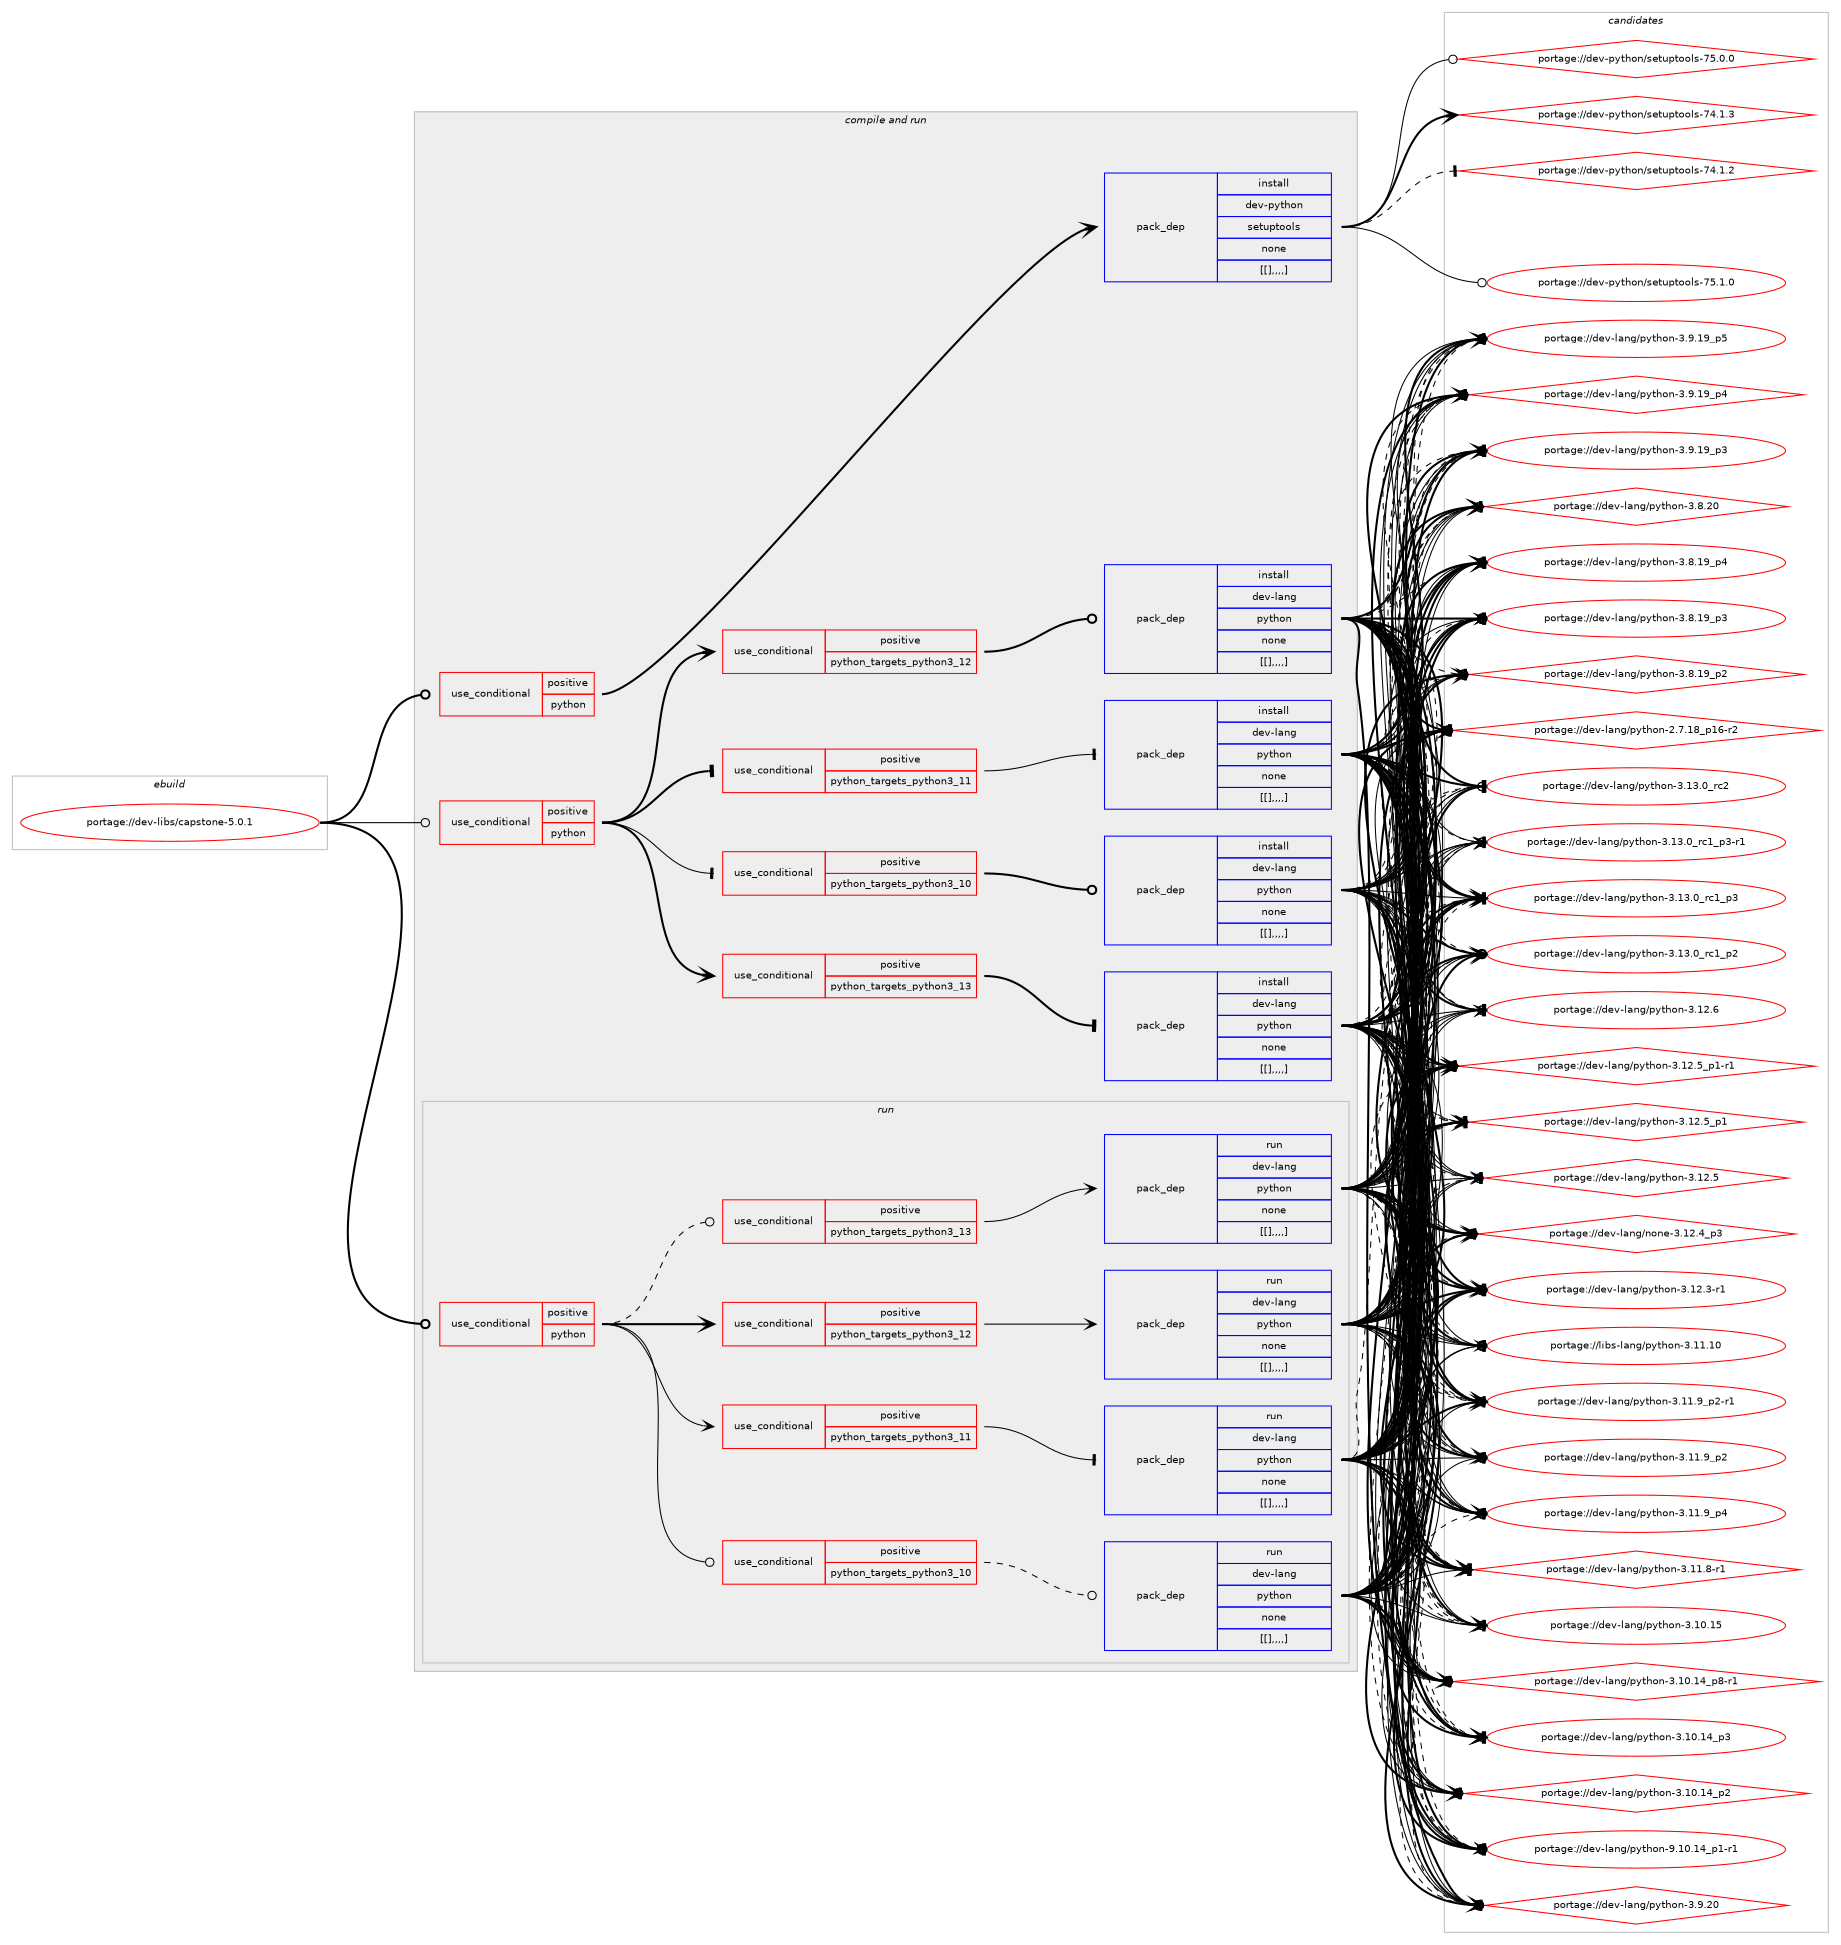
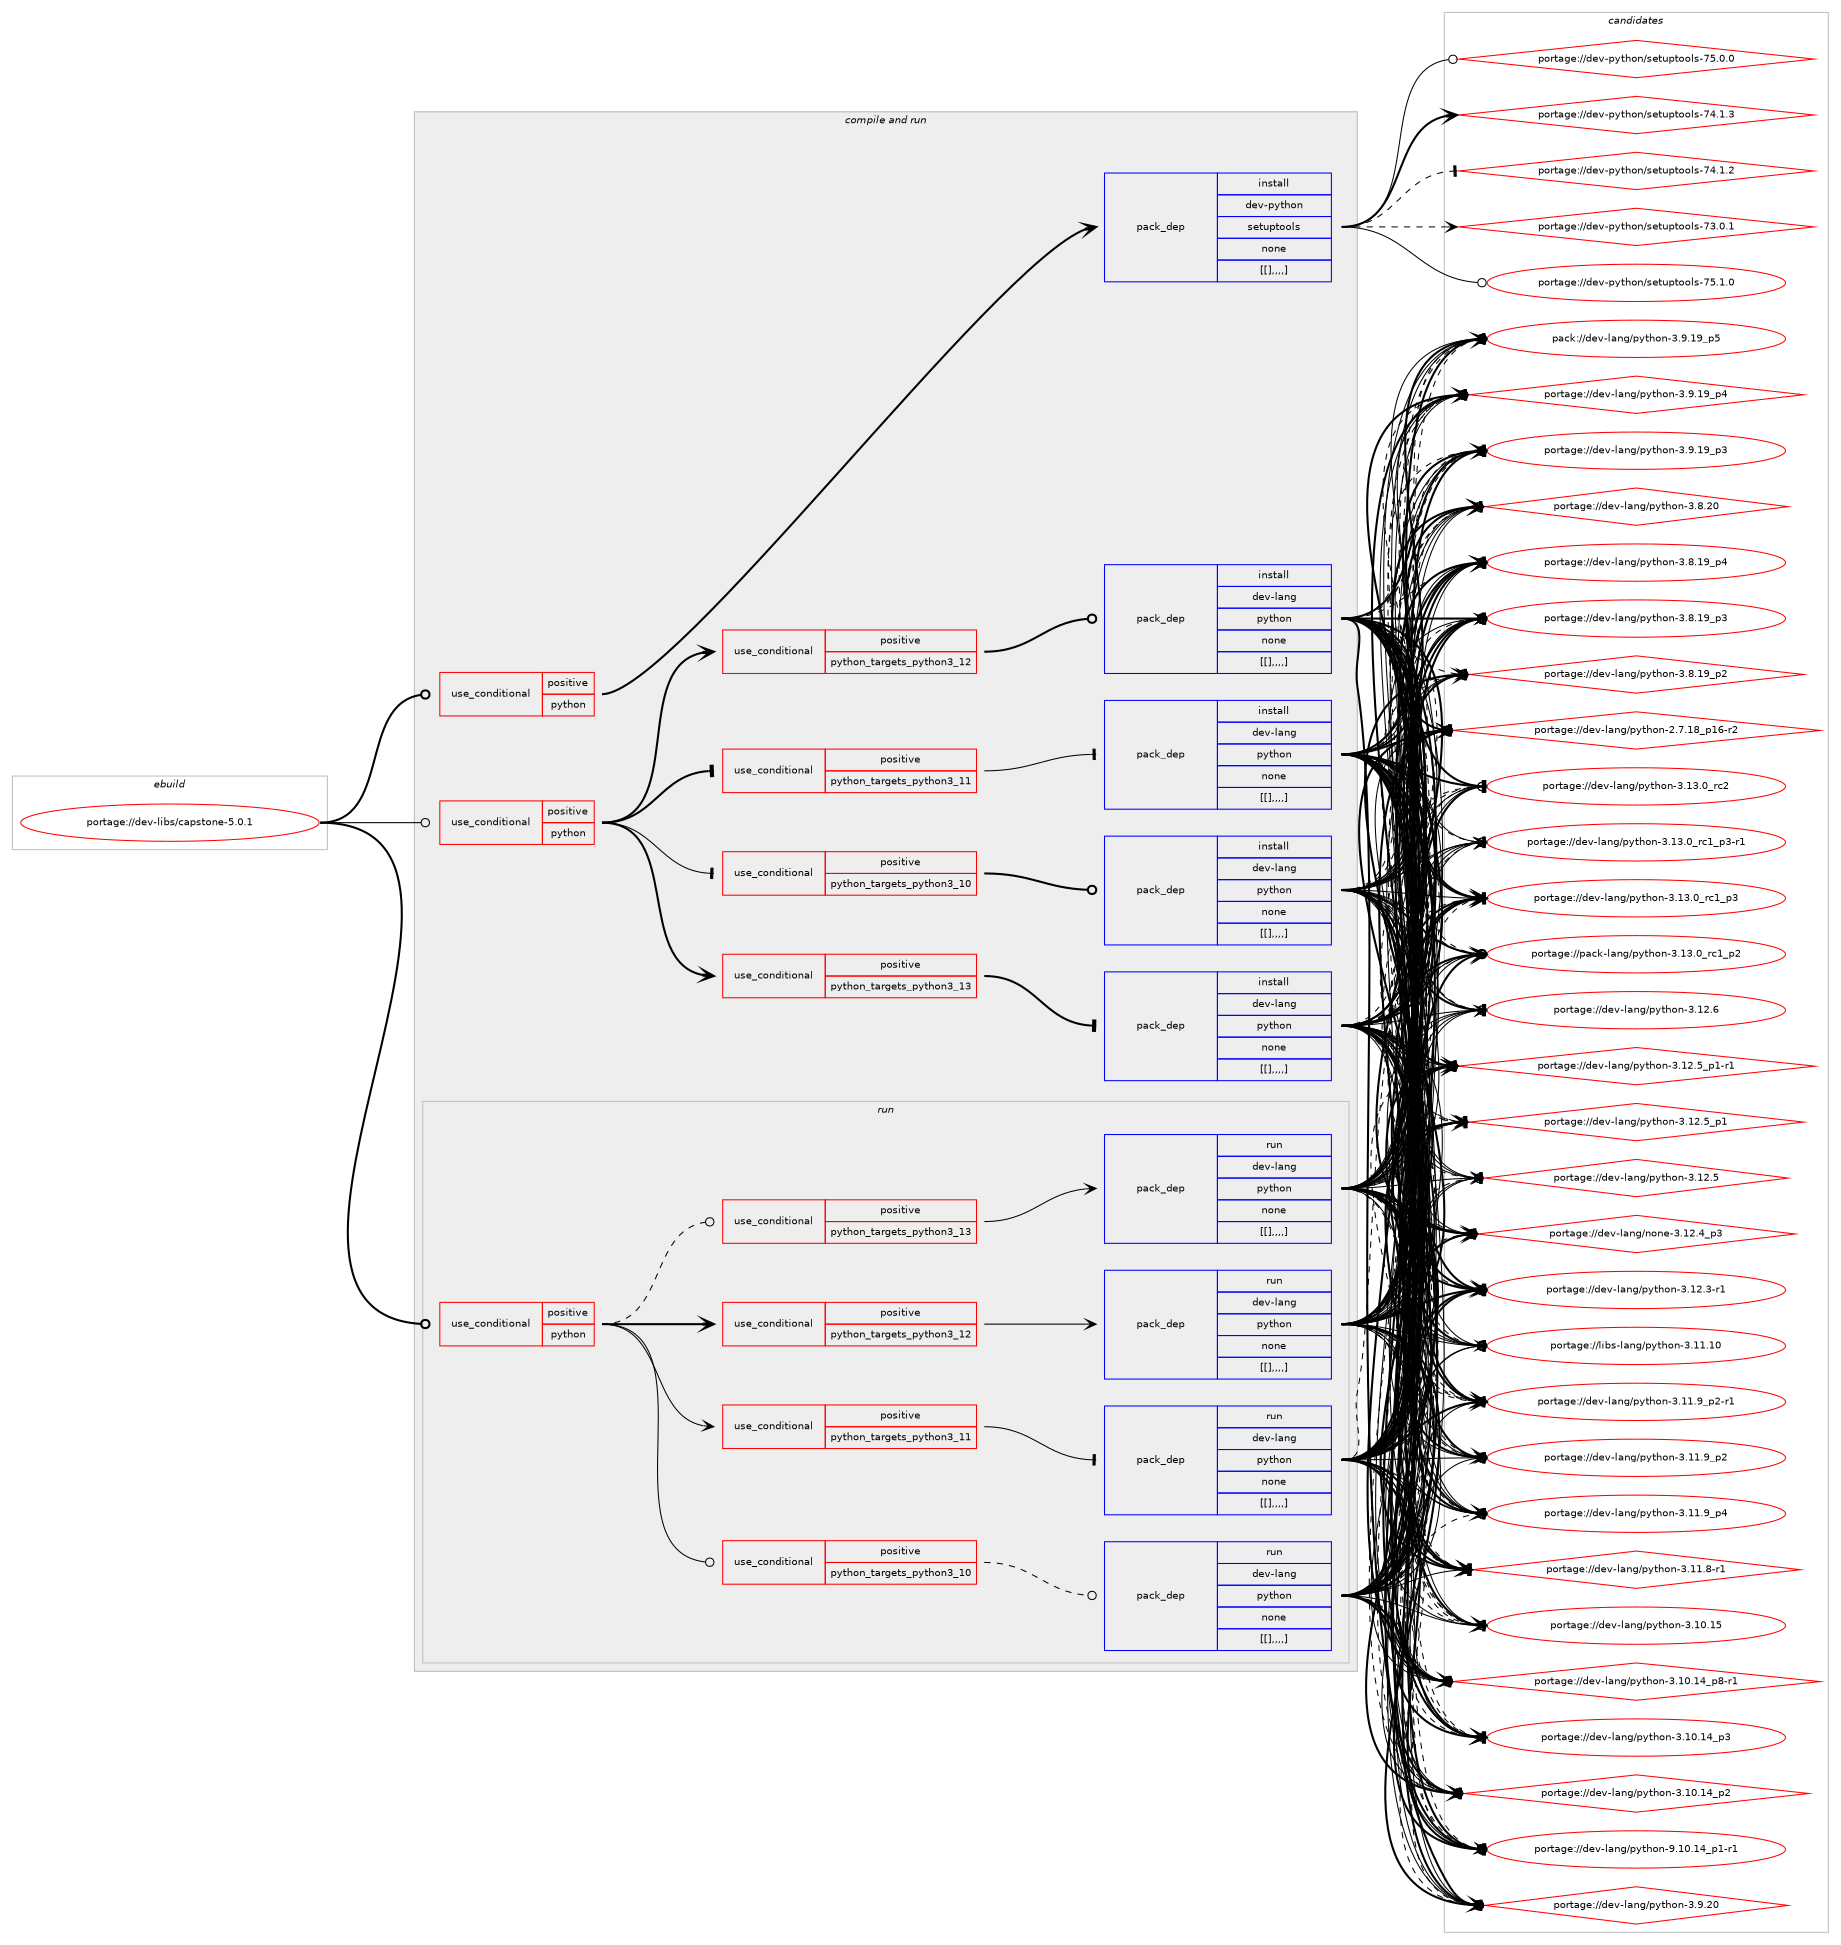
none -> (1636, 227)
(1636, 339) -> (1636, 339)
(1636, 954) -> (1636, 954)
